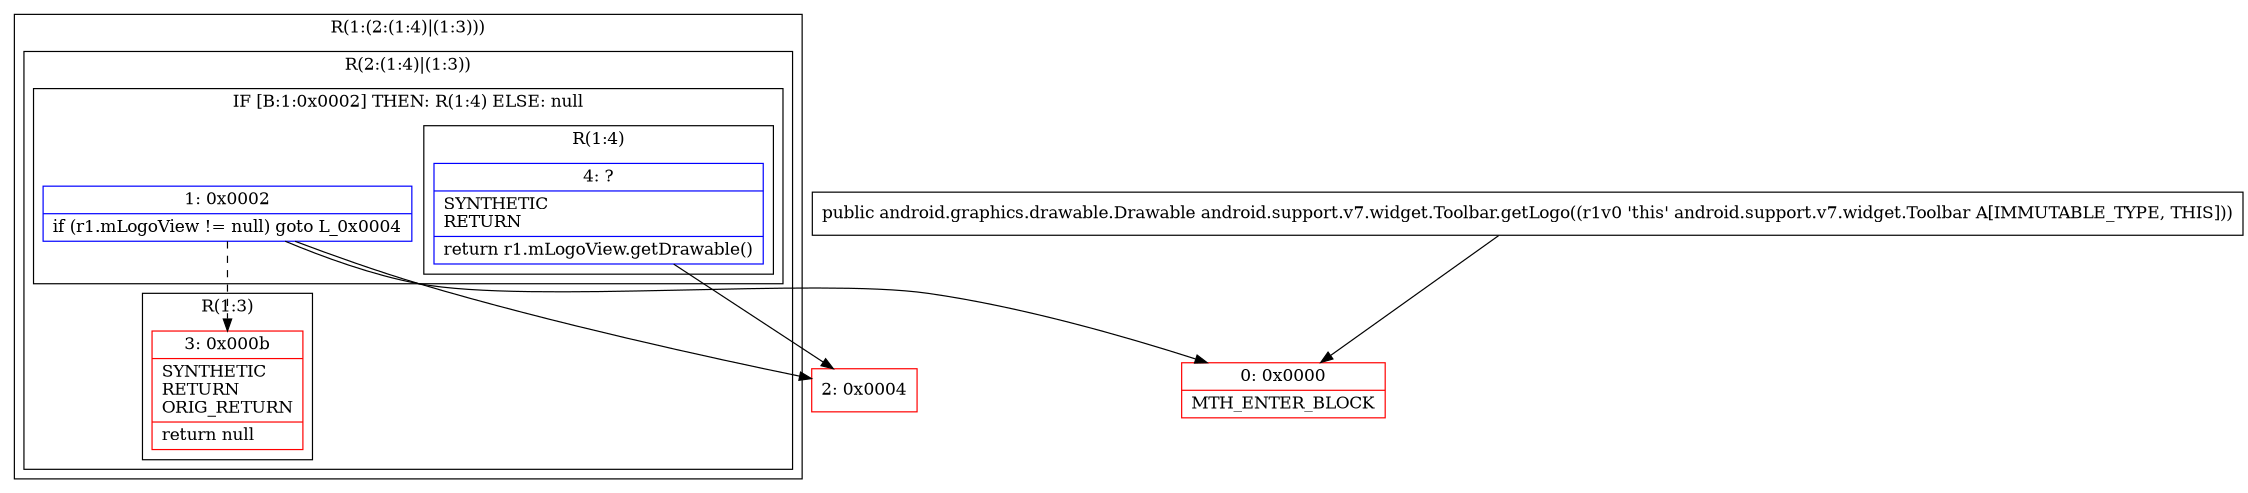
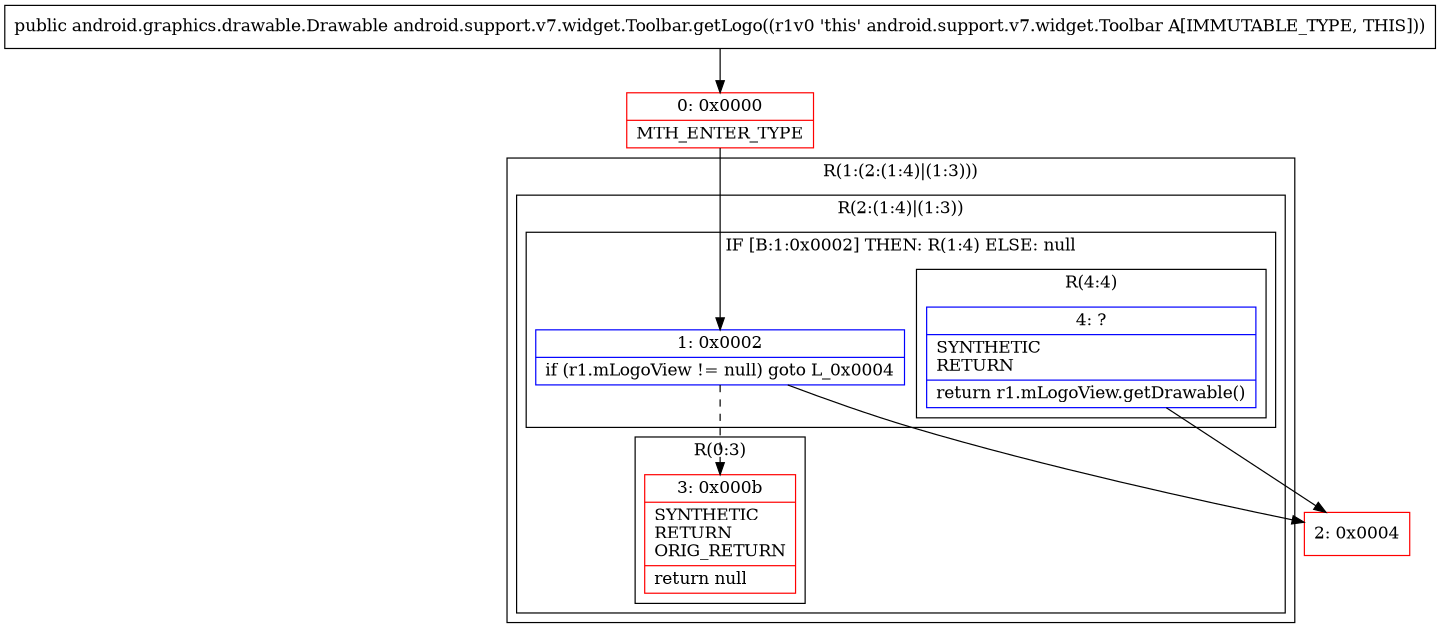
(599, 139) -> (1091, 283)
(810, 288) -> (720, 224)
(227, 307) -> (720, 451)
(1283, 403) -> (720, 133)
